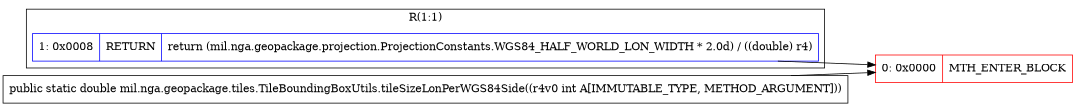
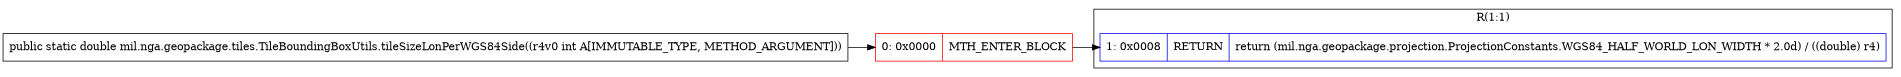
(818, 63) -> (1082, 47)
